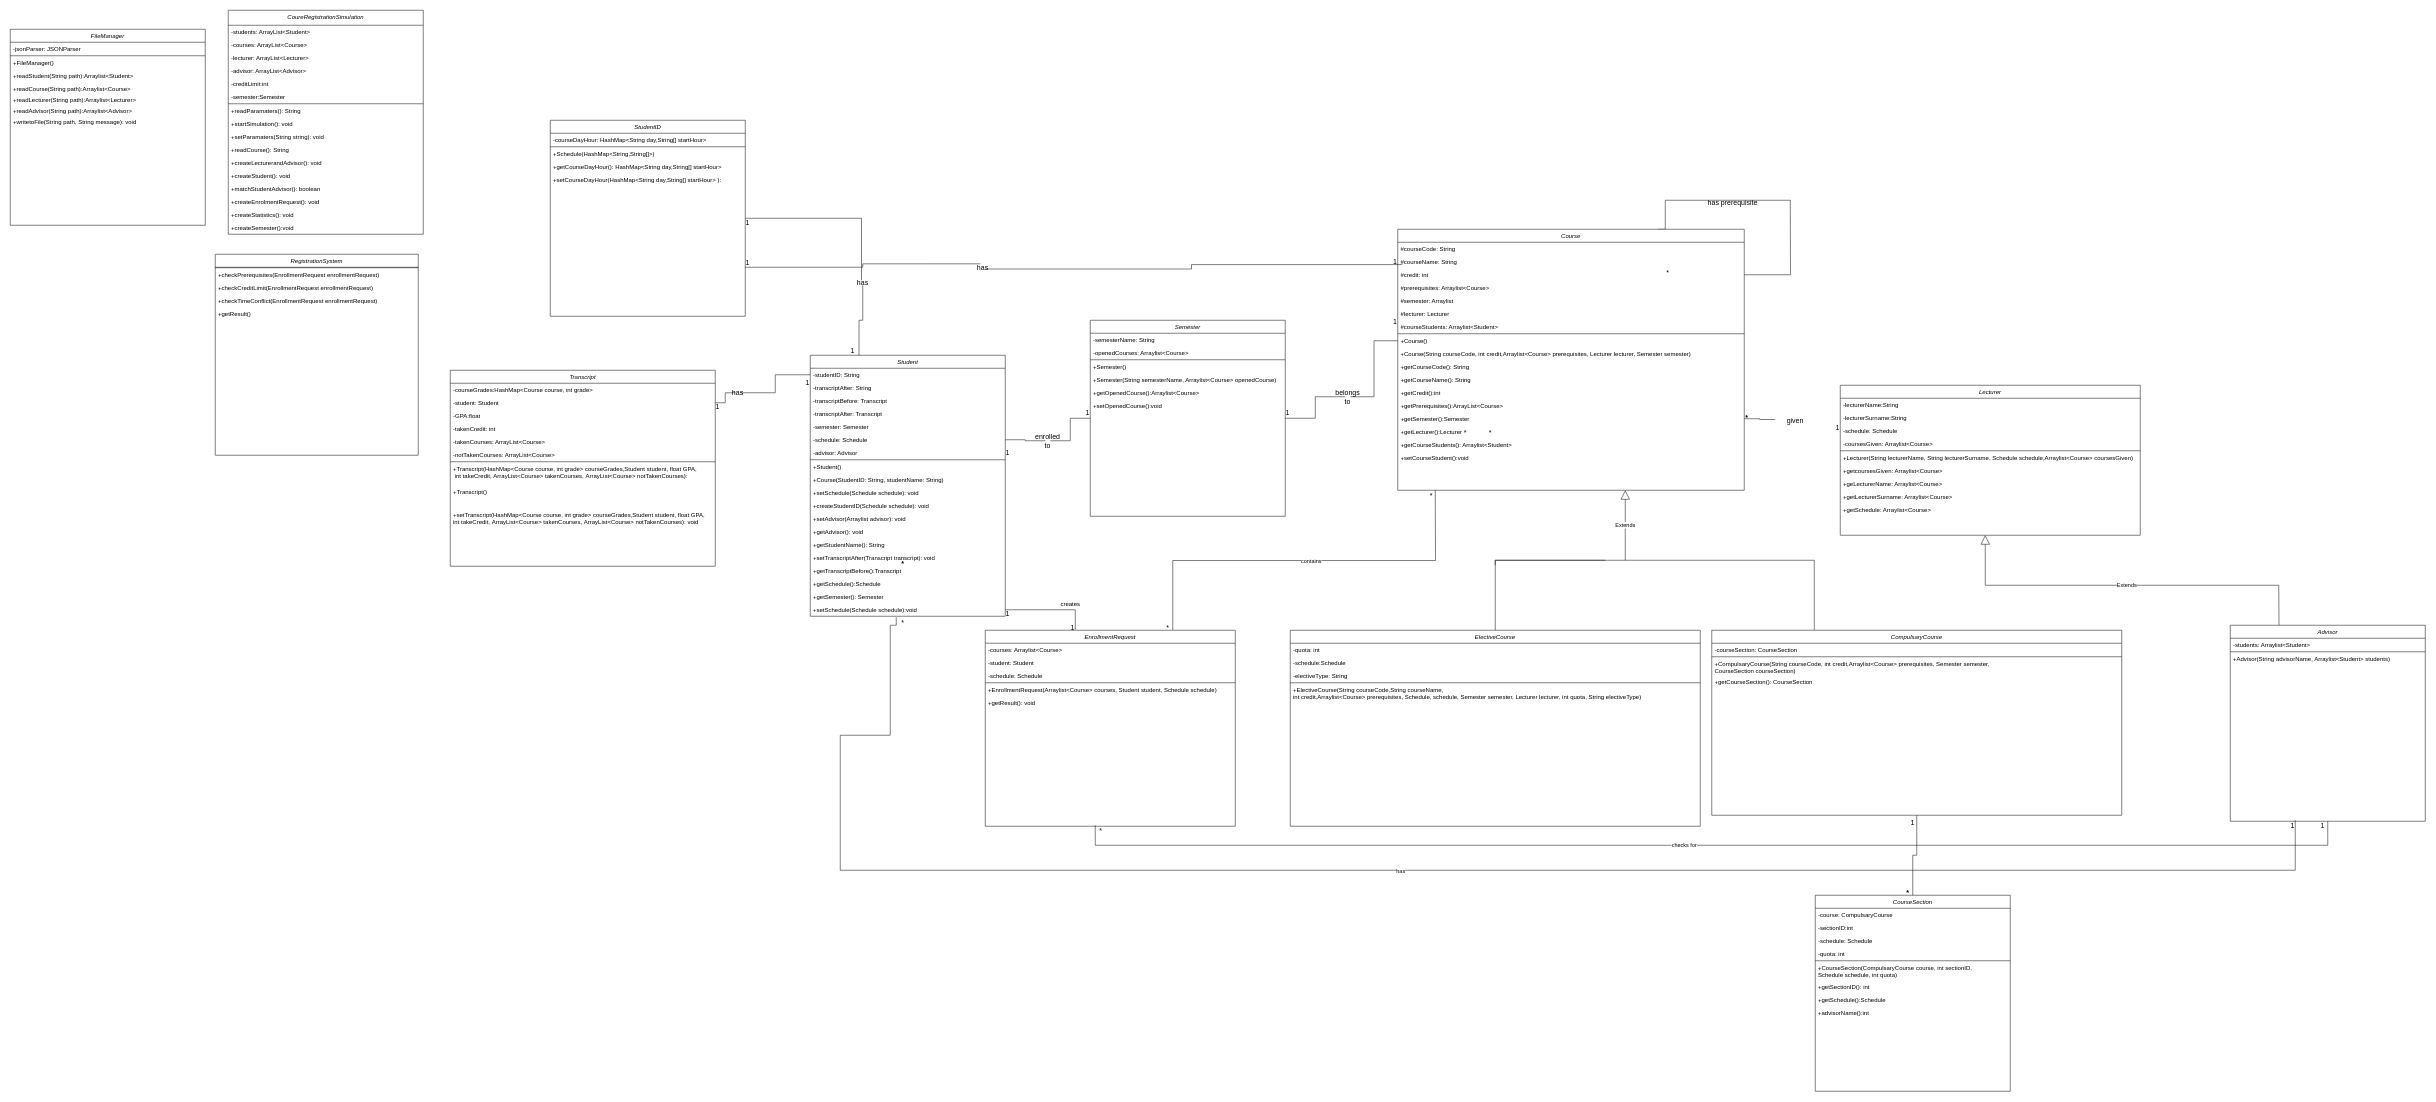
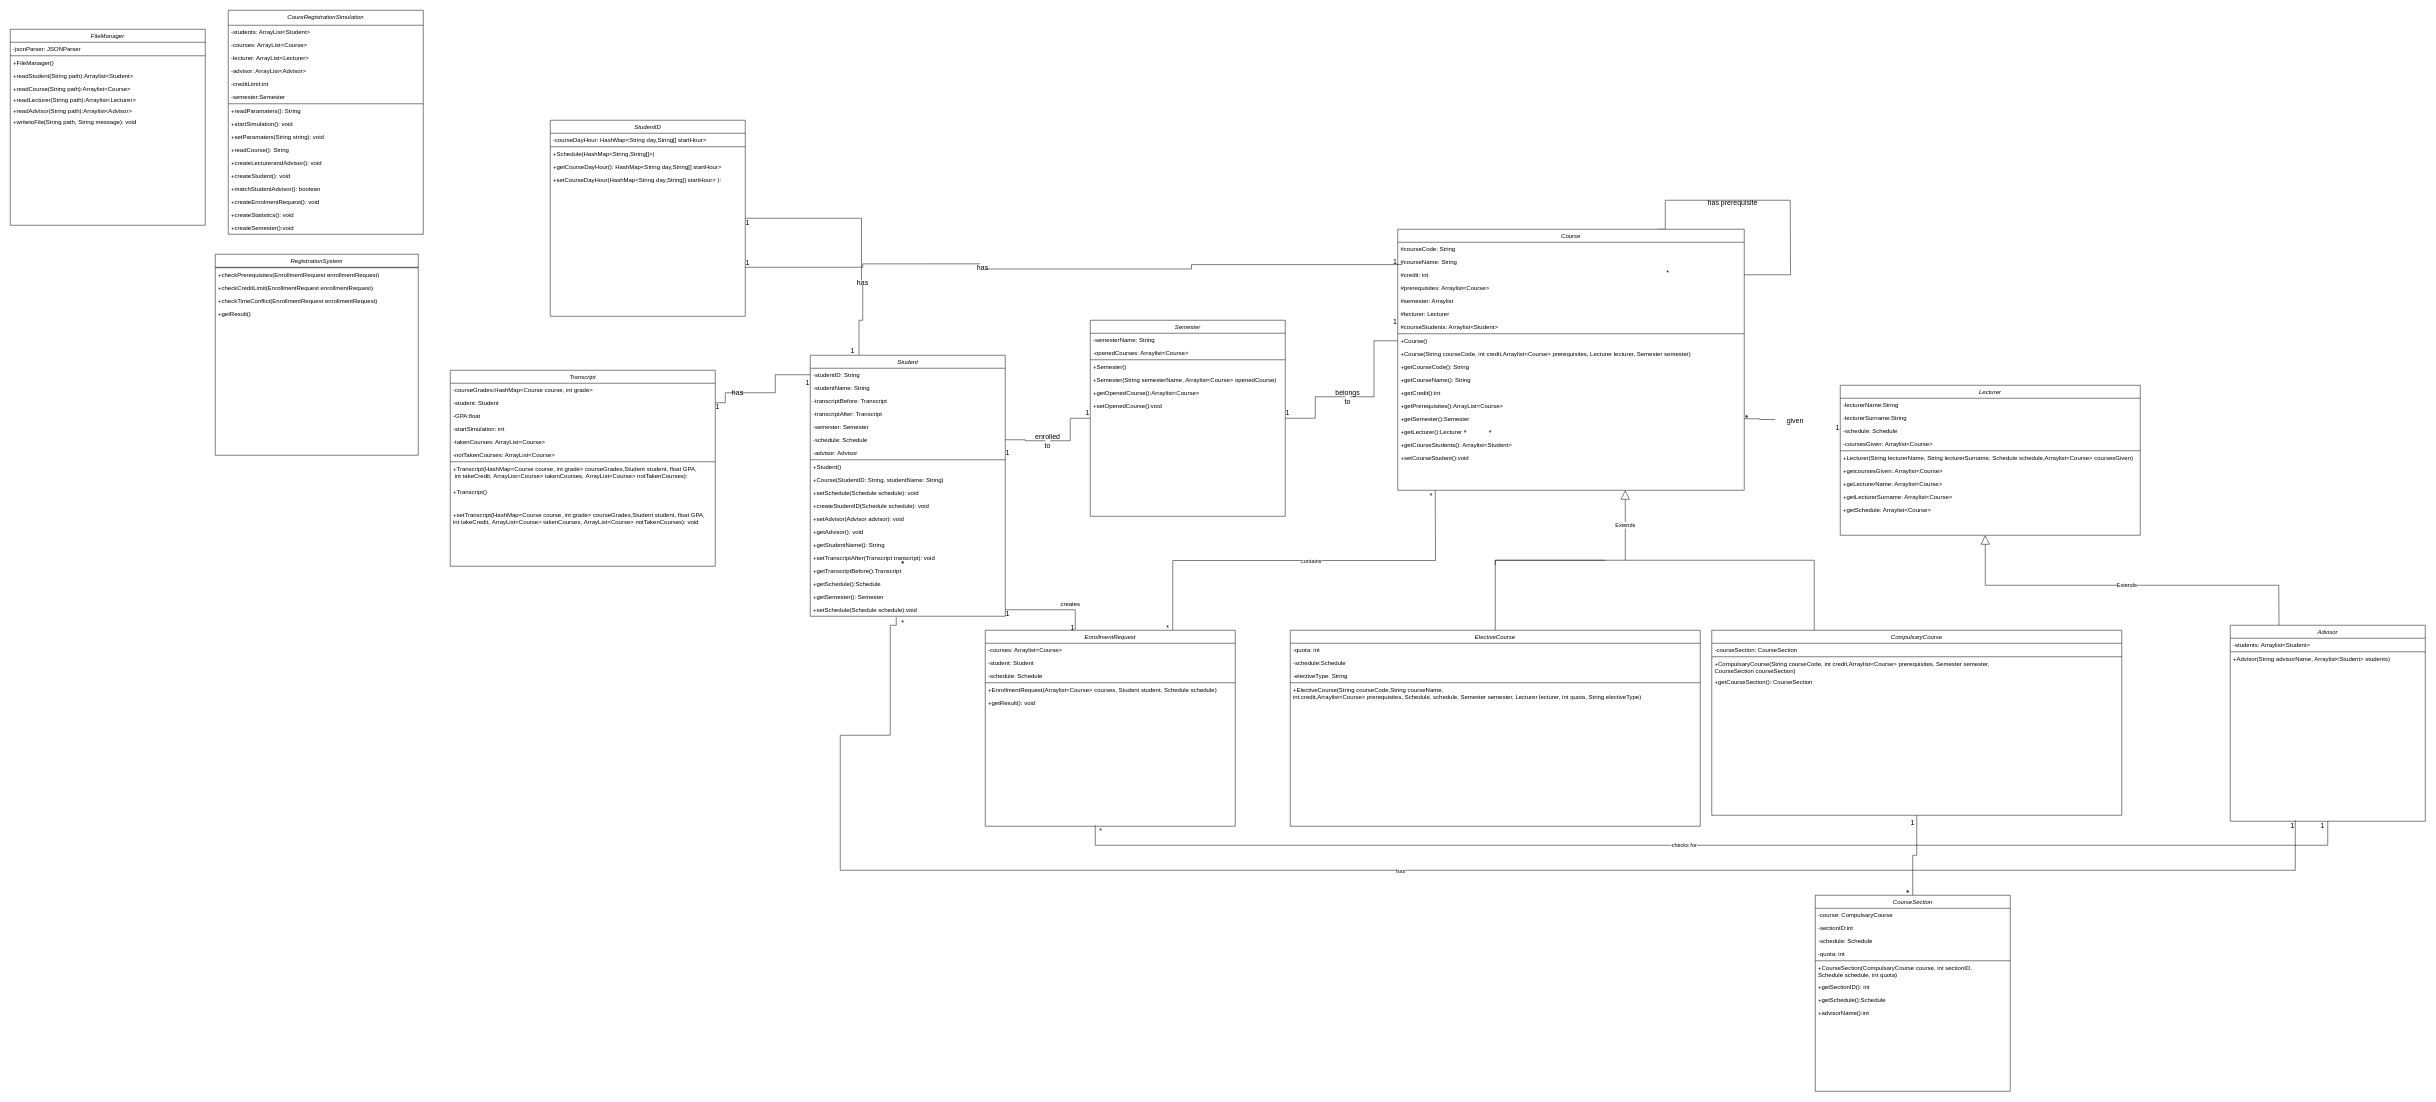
(850, 388) -> (844, 388)
(478, 429) -> (484, 429)
(867, 519) -> (865, 519)
